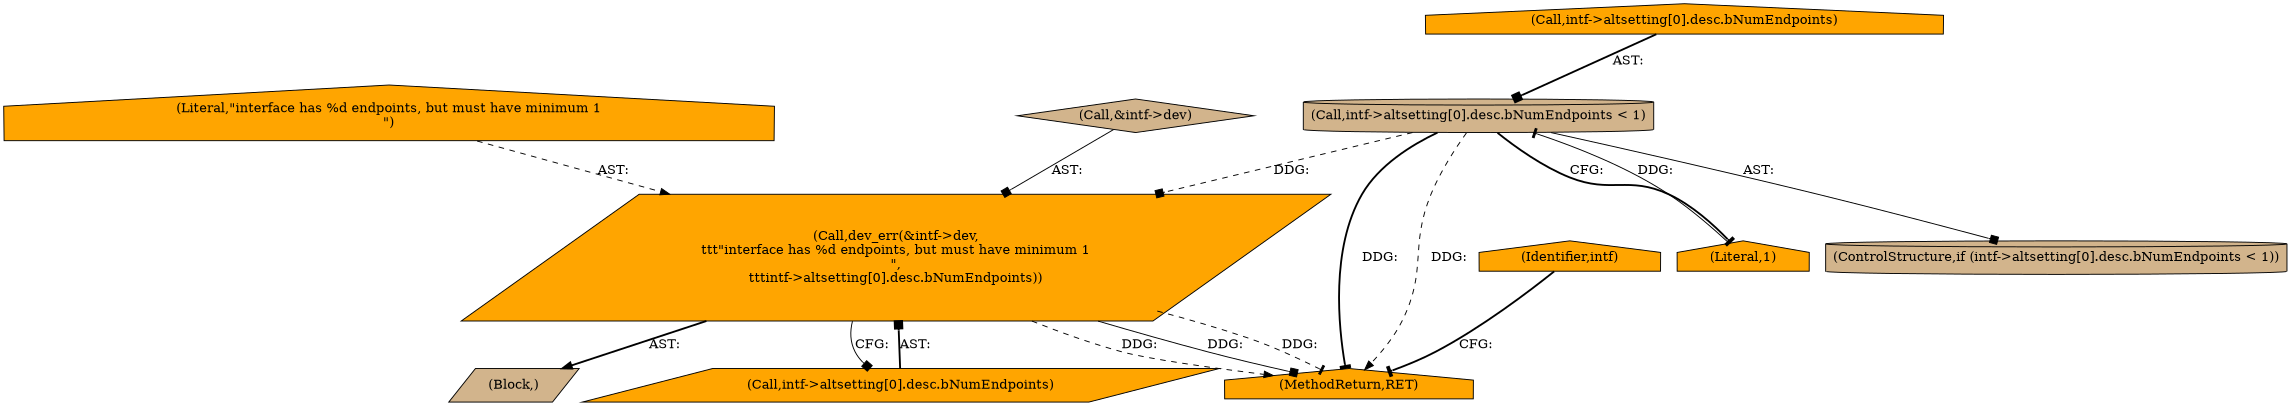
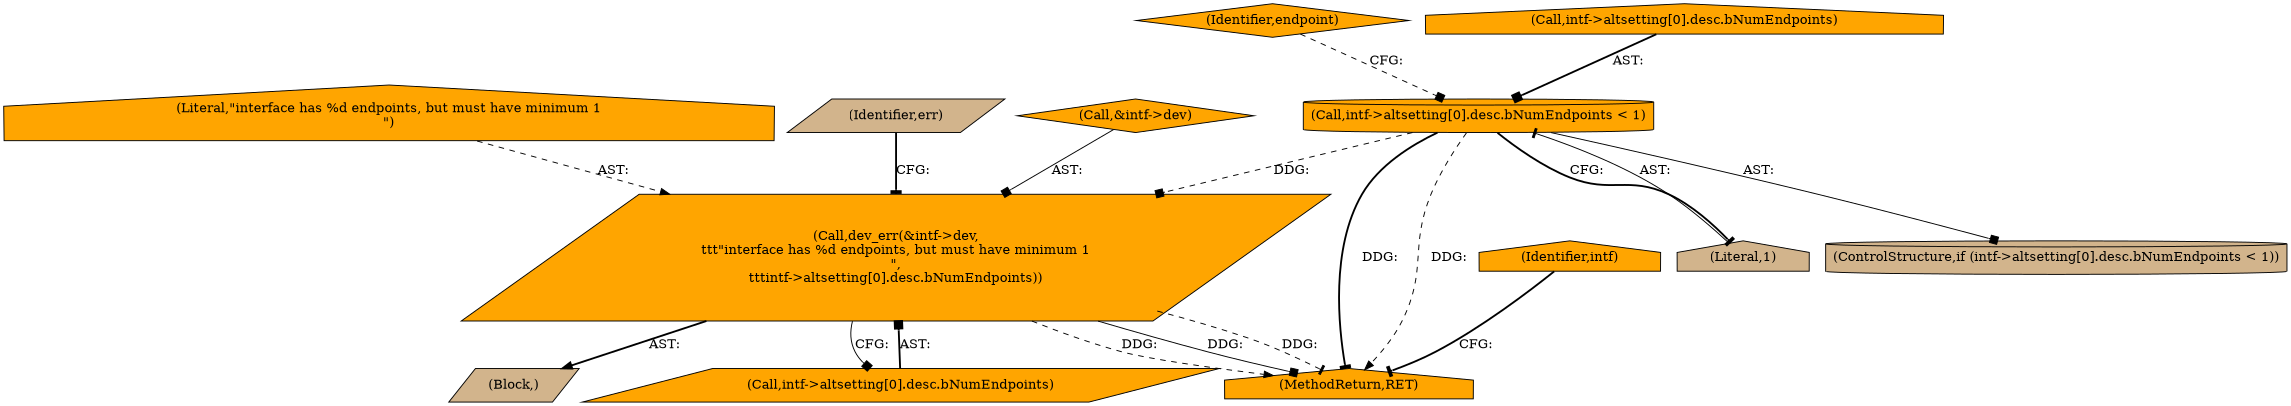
none -> (1273, 21)
none -> (896, 116)
(1136, 116) -> (1136, 116)
(1479, 116) -> (1479, 116)
(1657, 170) -> (1657, 170)
(1743, 258) -> (1743, 258)
